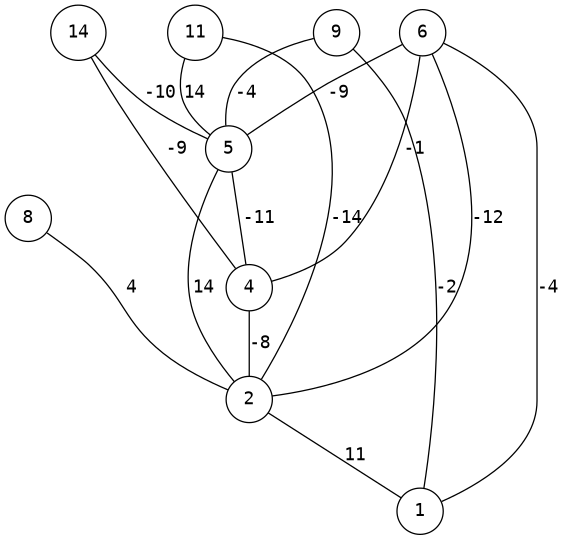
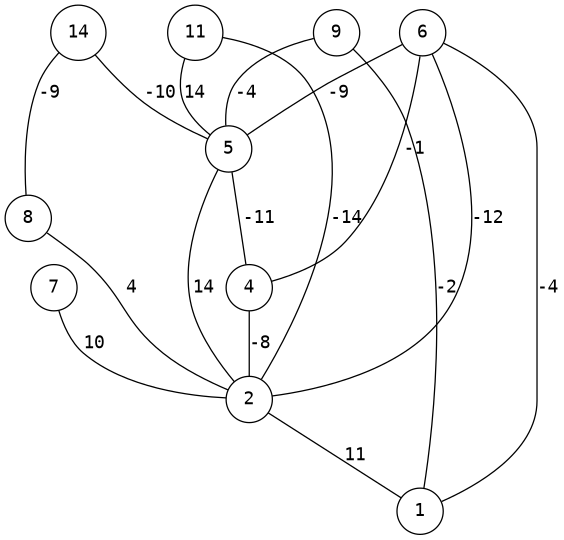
(160, 165) -> (29, 120)
none -> (54, 288)
